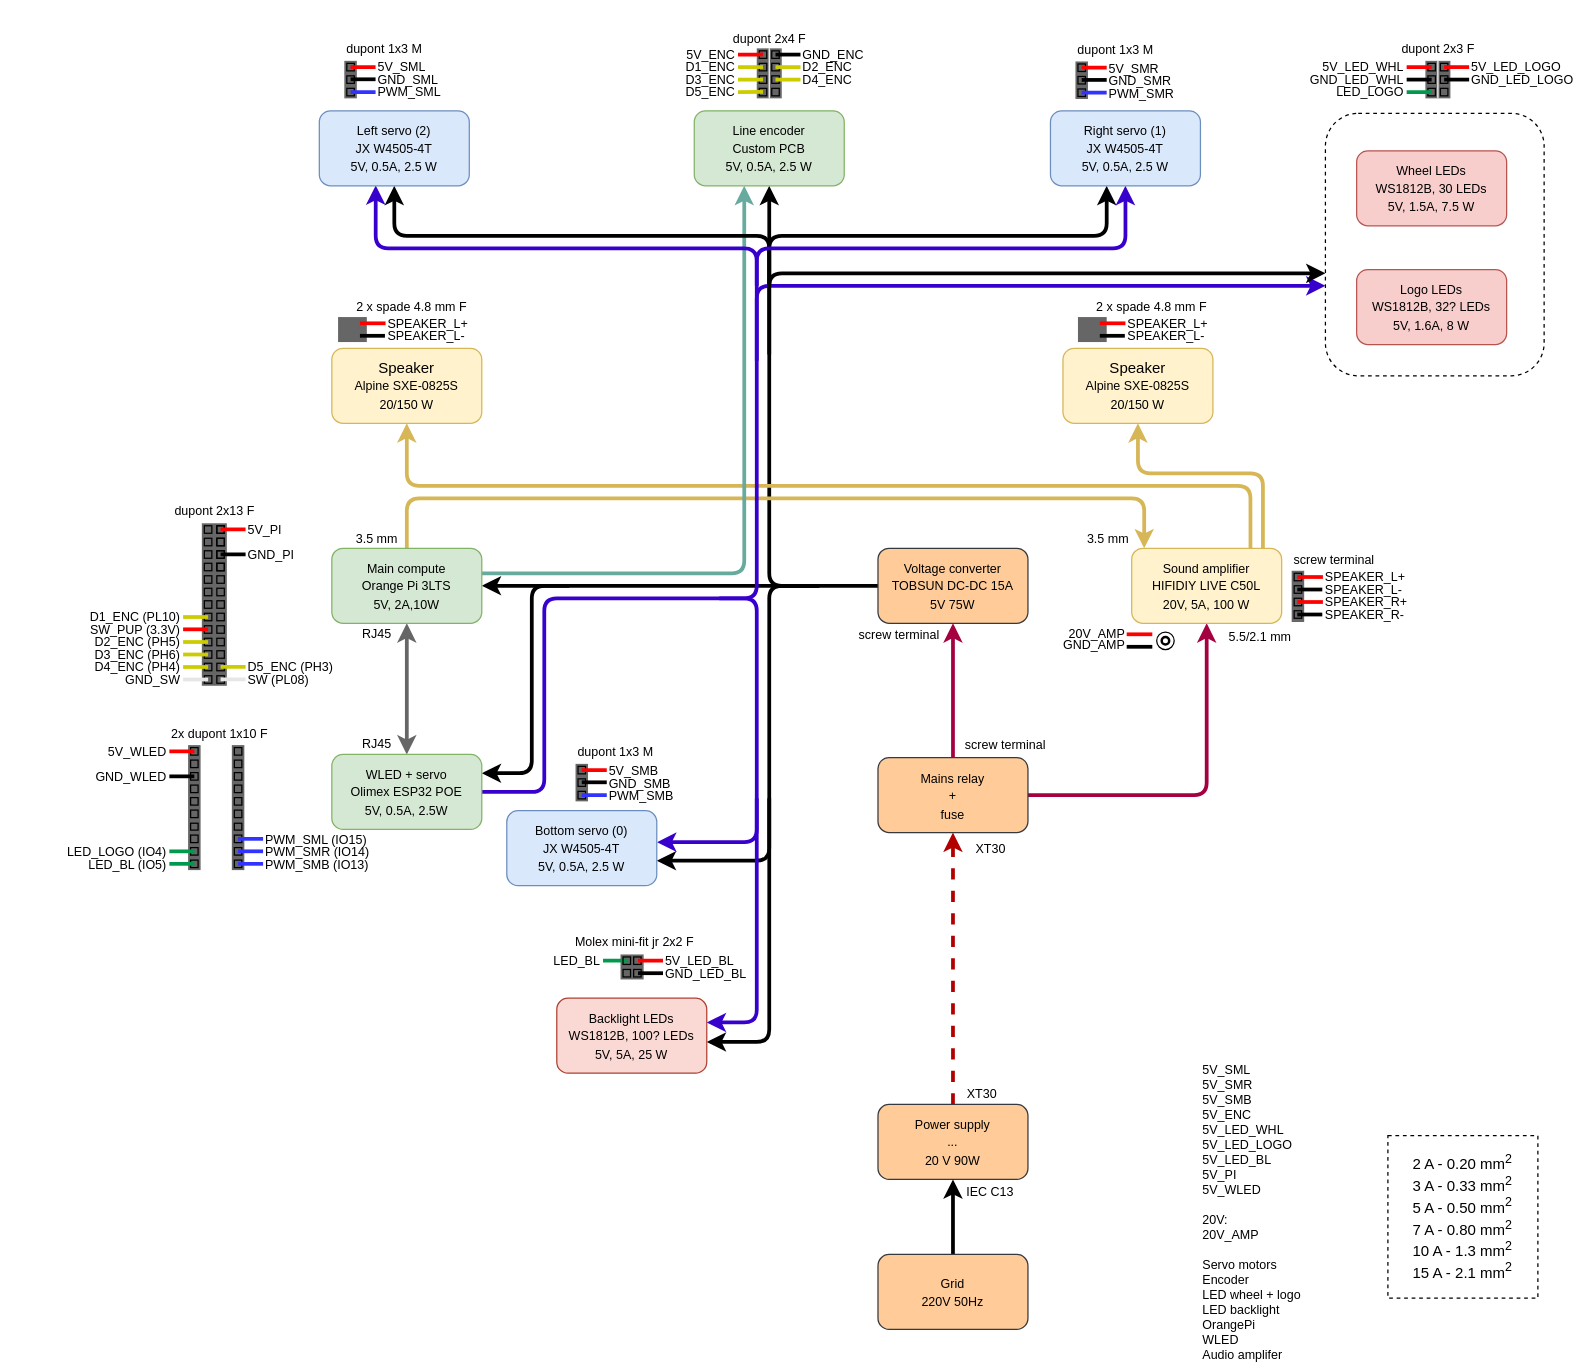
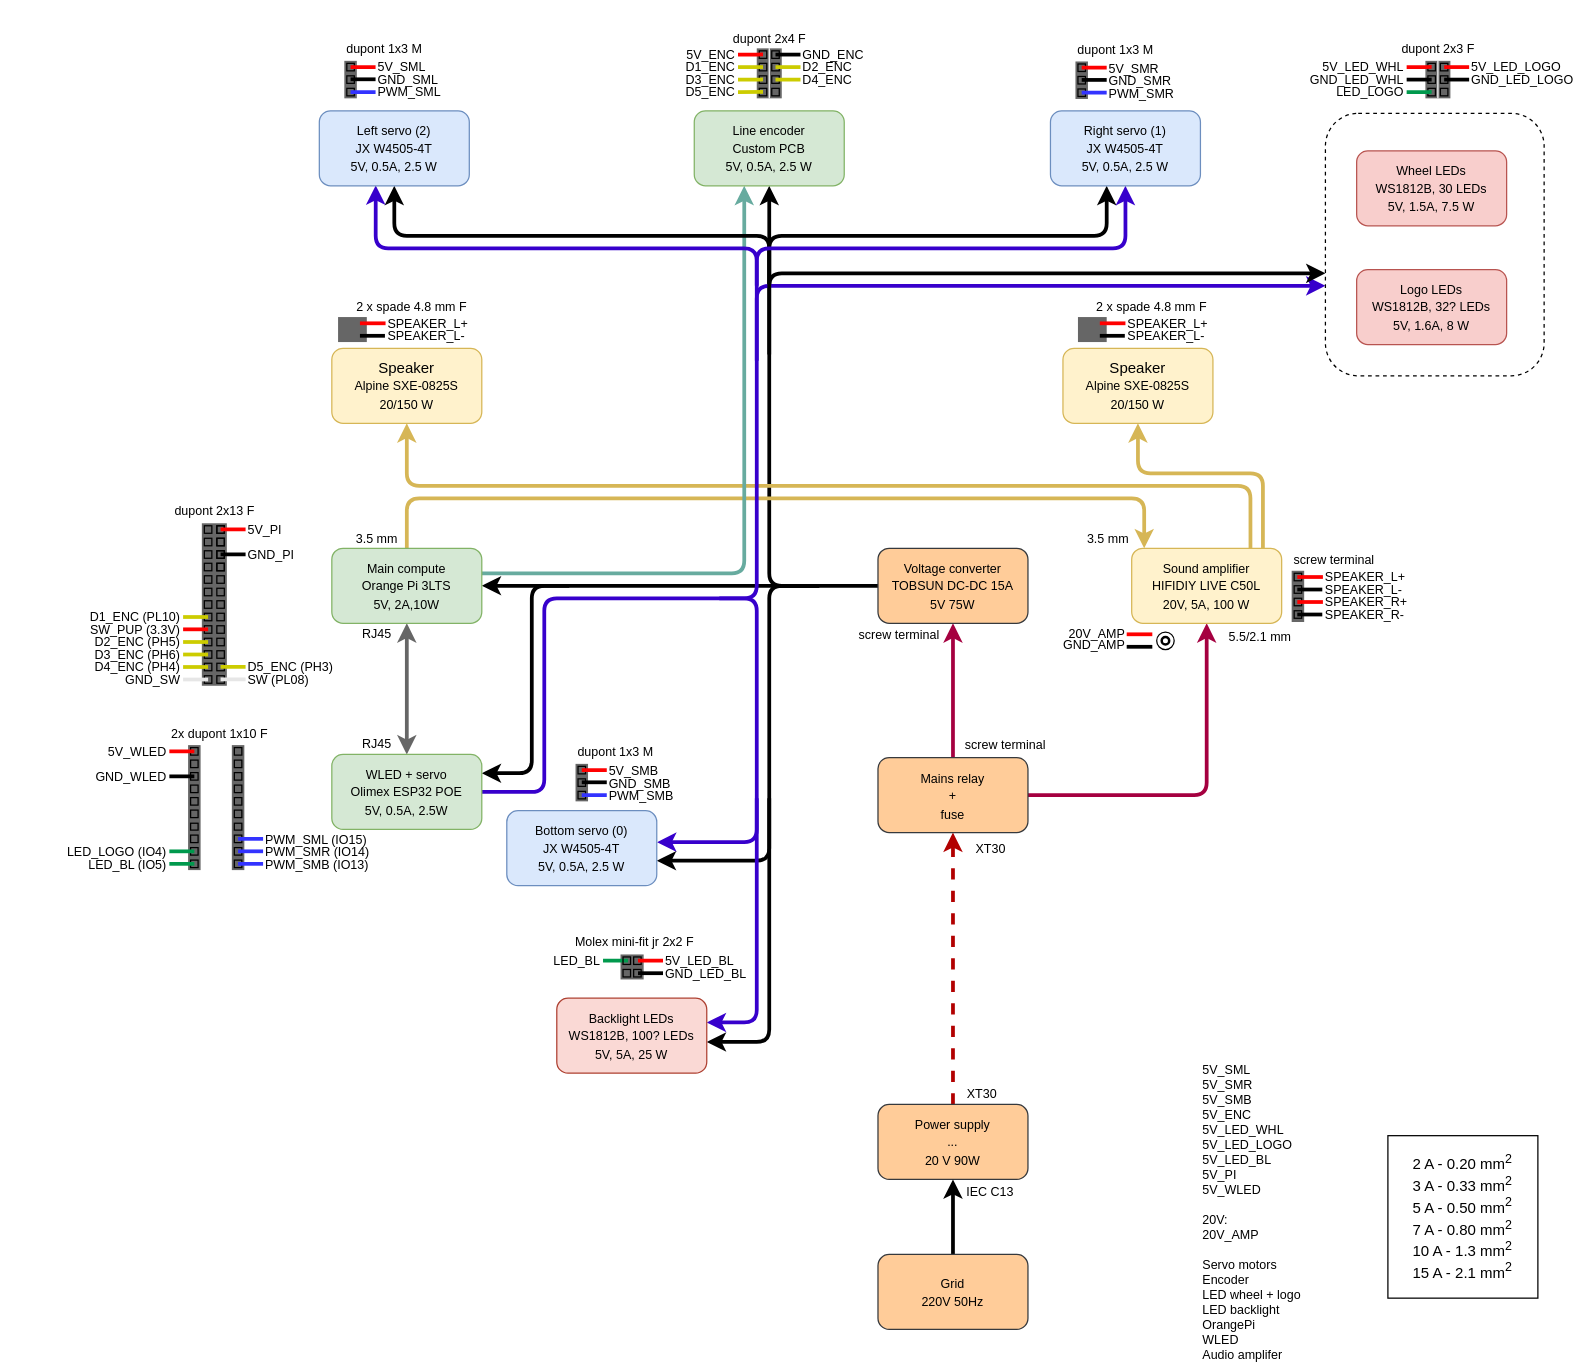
(1463, 1217) -> (1463, 1217)
